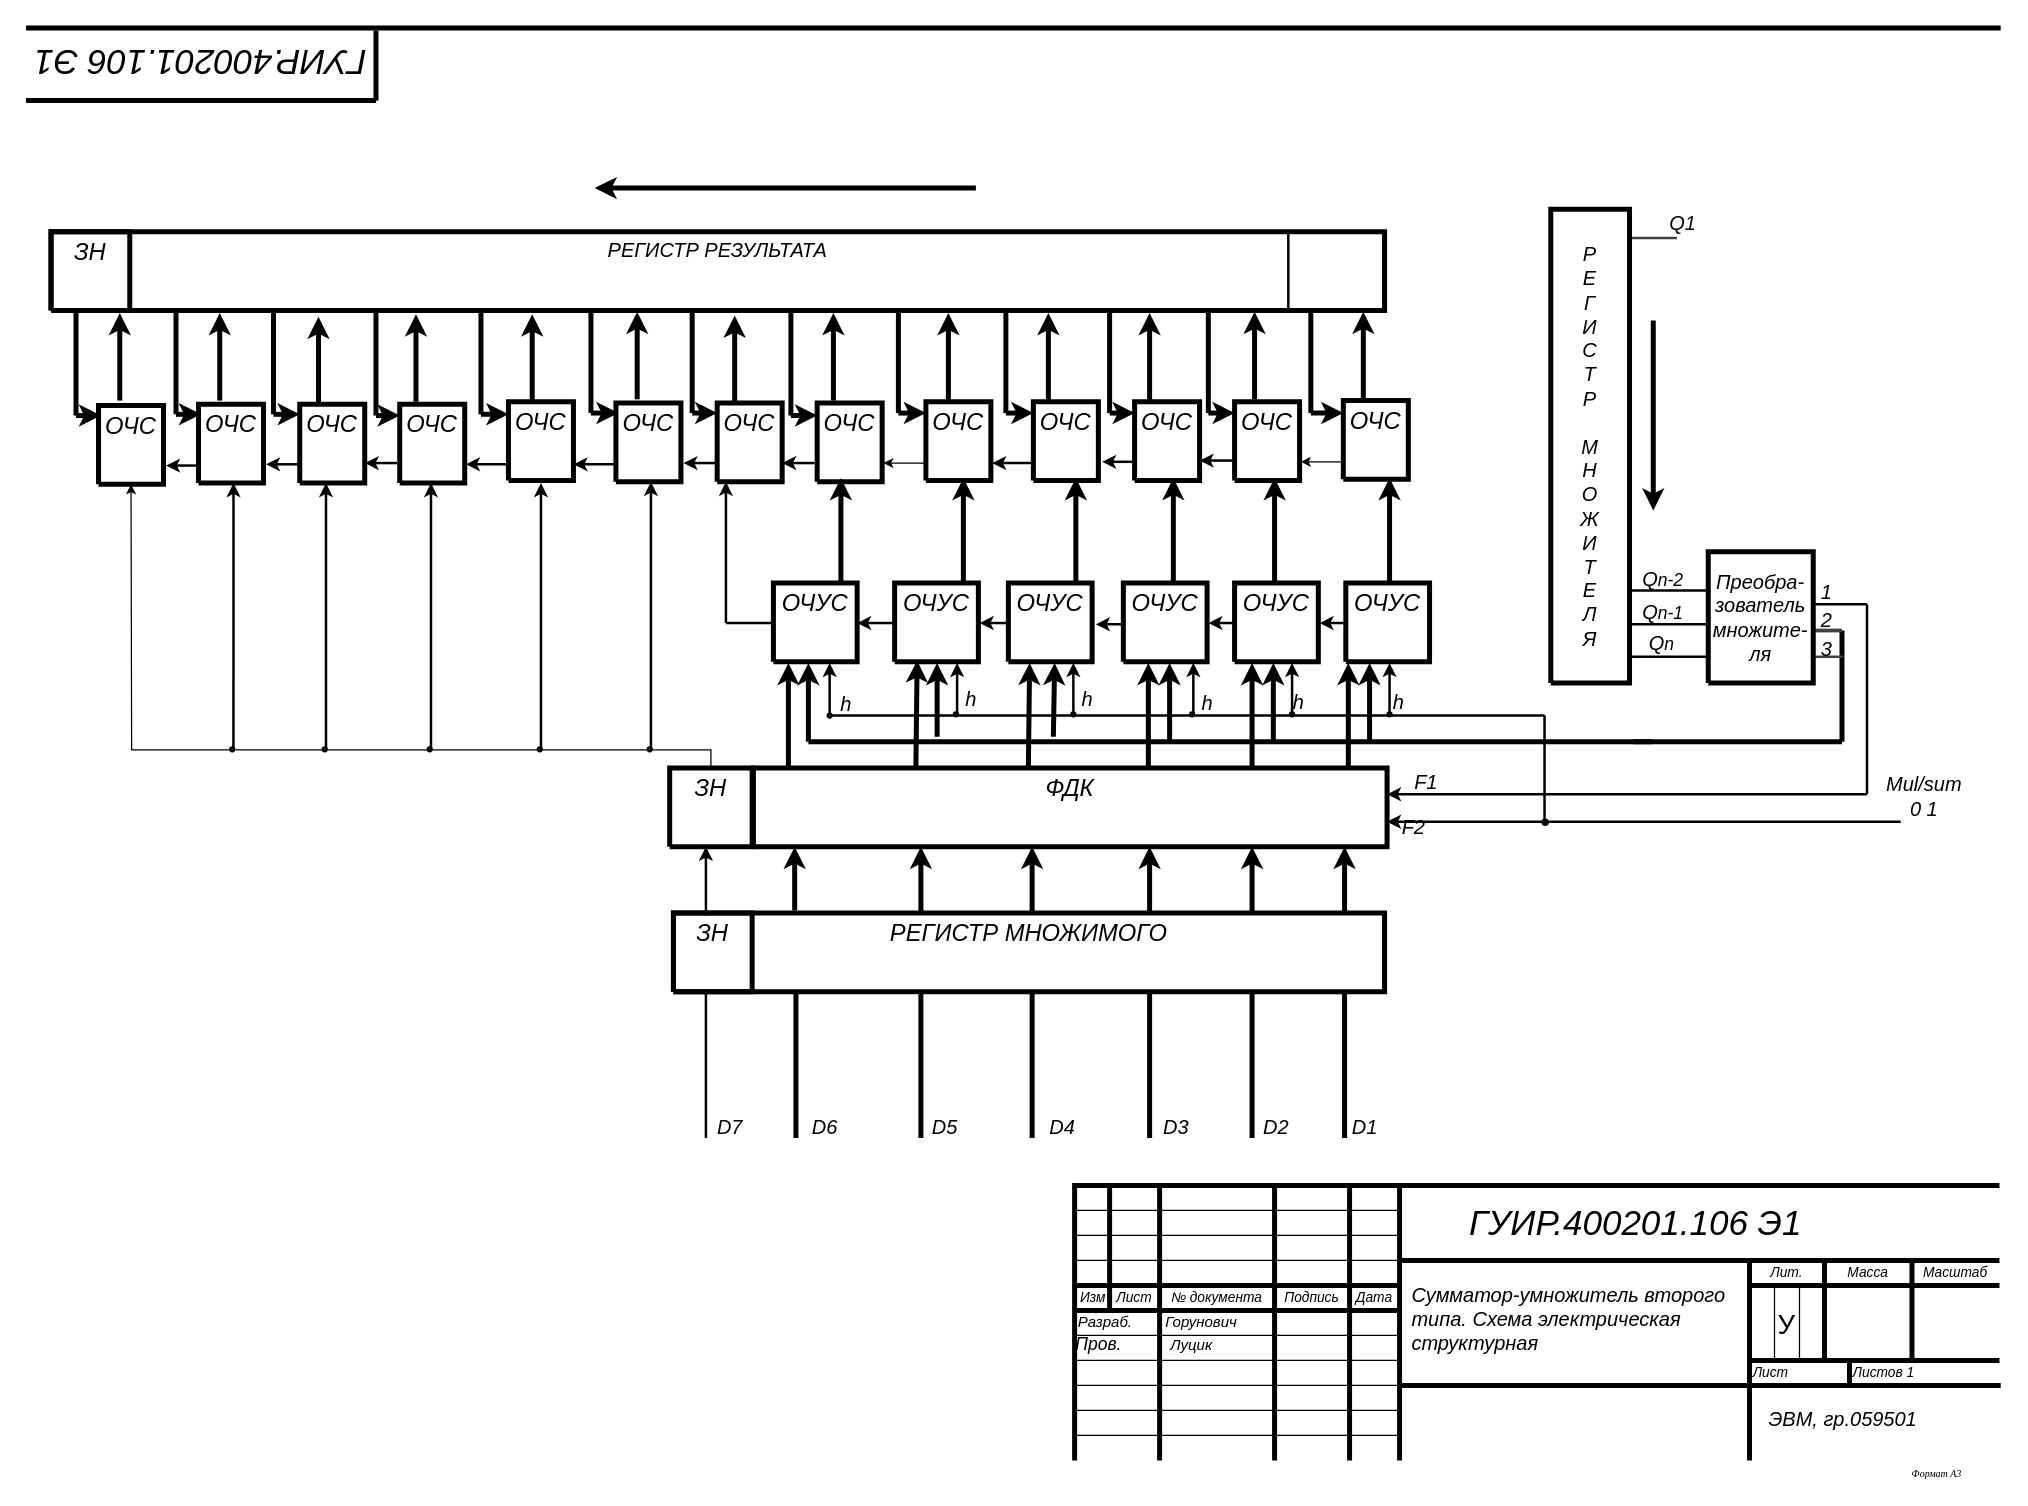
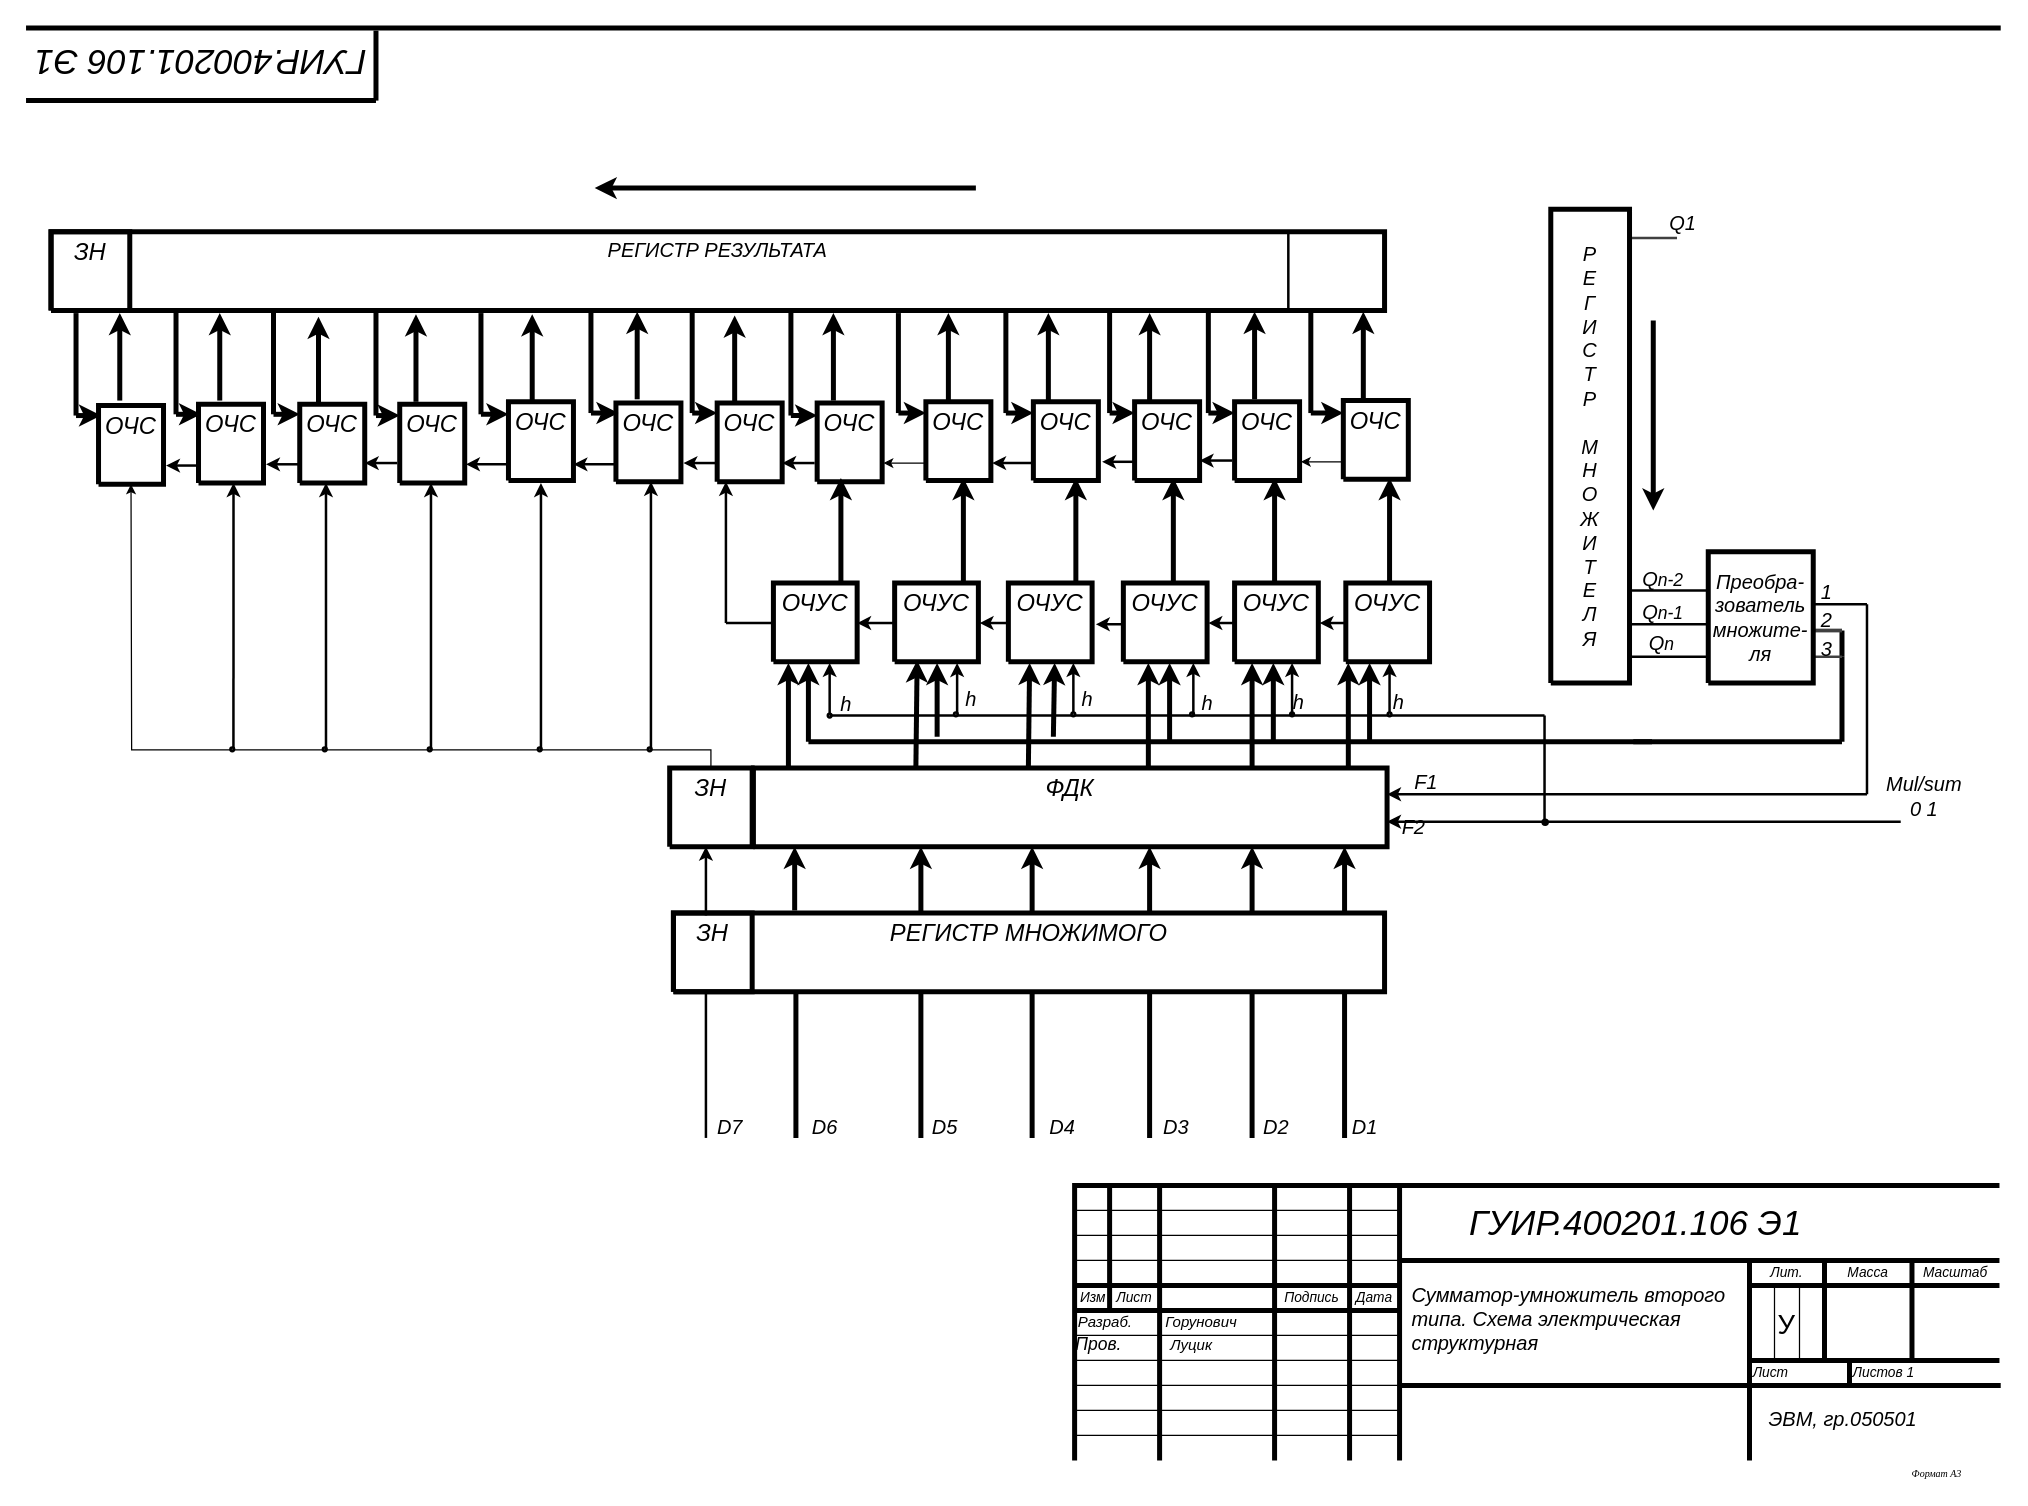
(1217, 1298) -> none
(1843, 1419) -> (1843, 1419)
